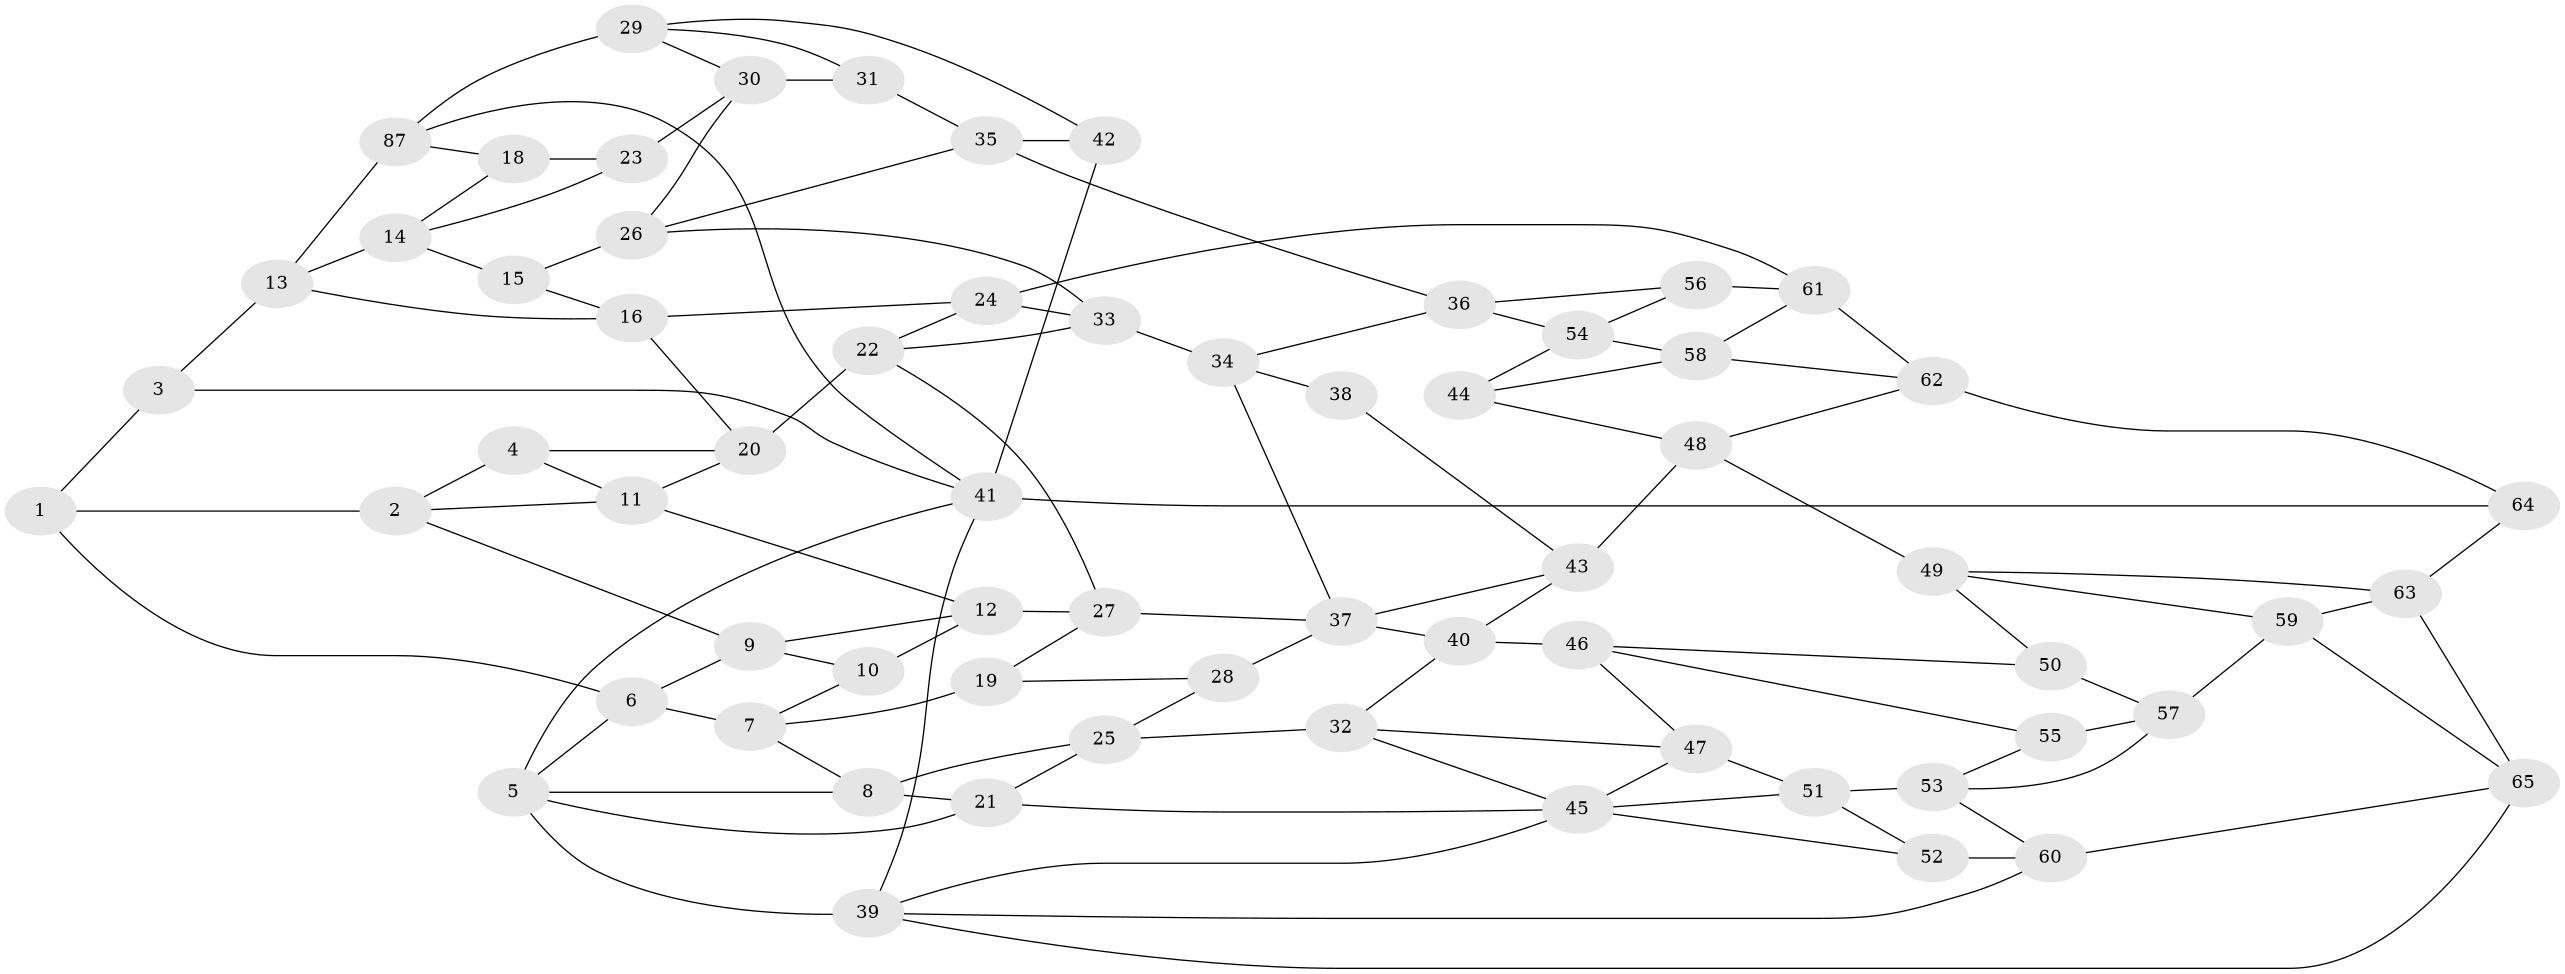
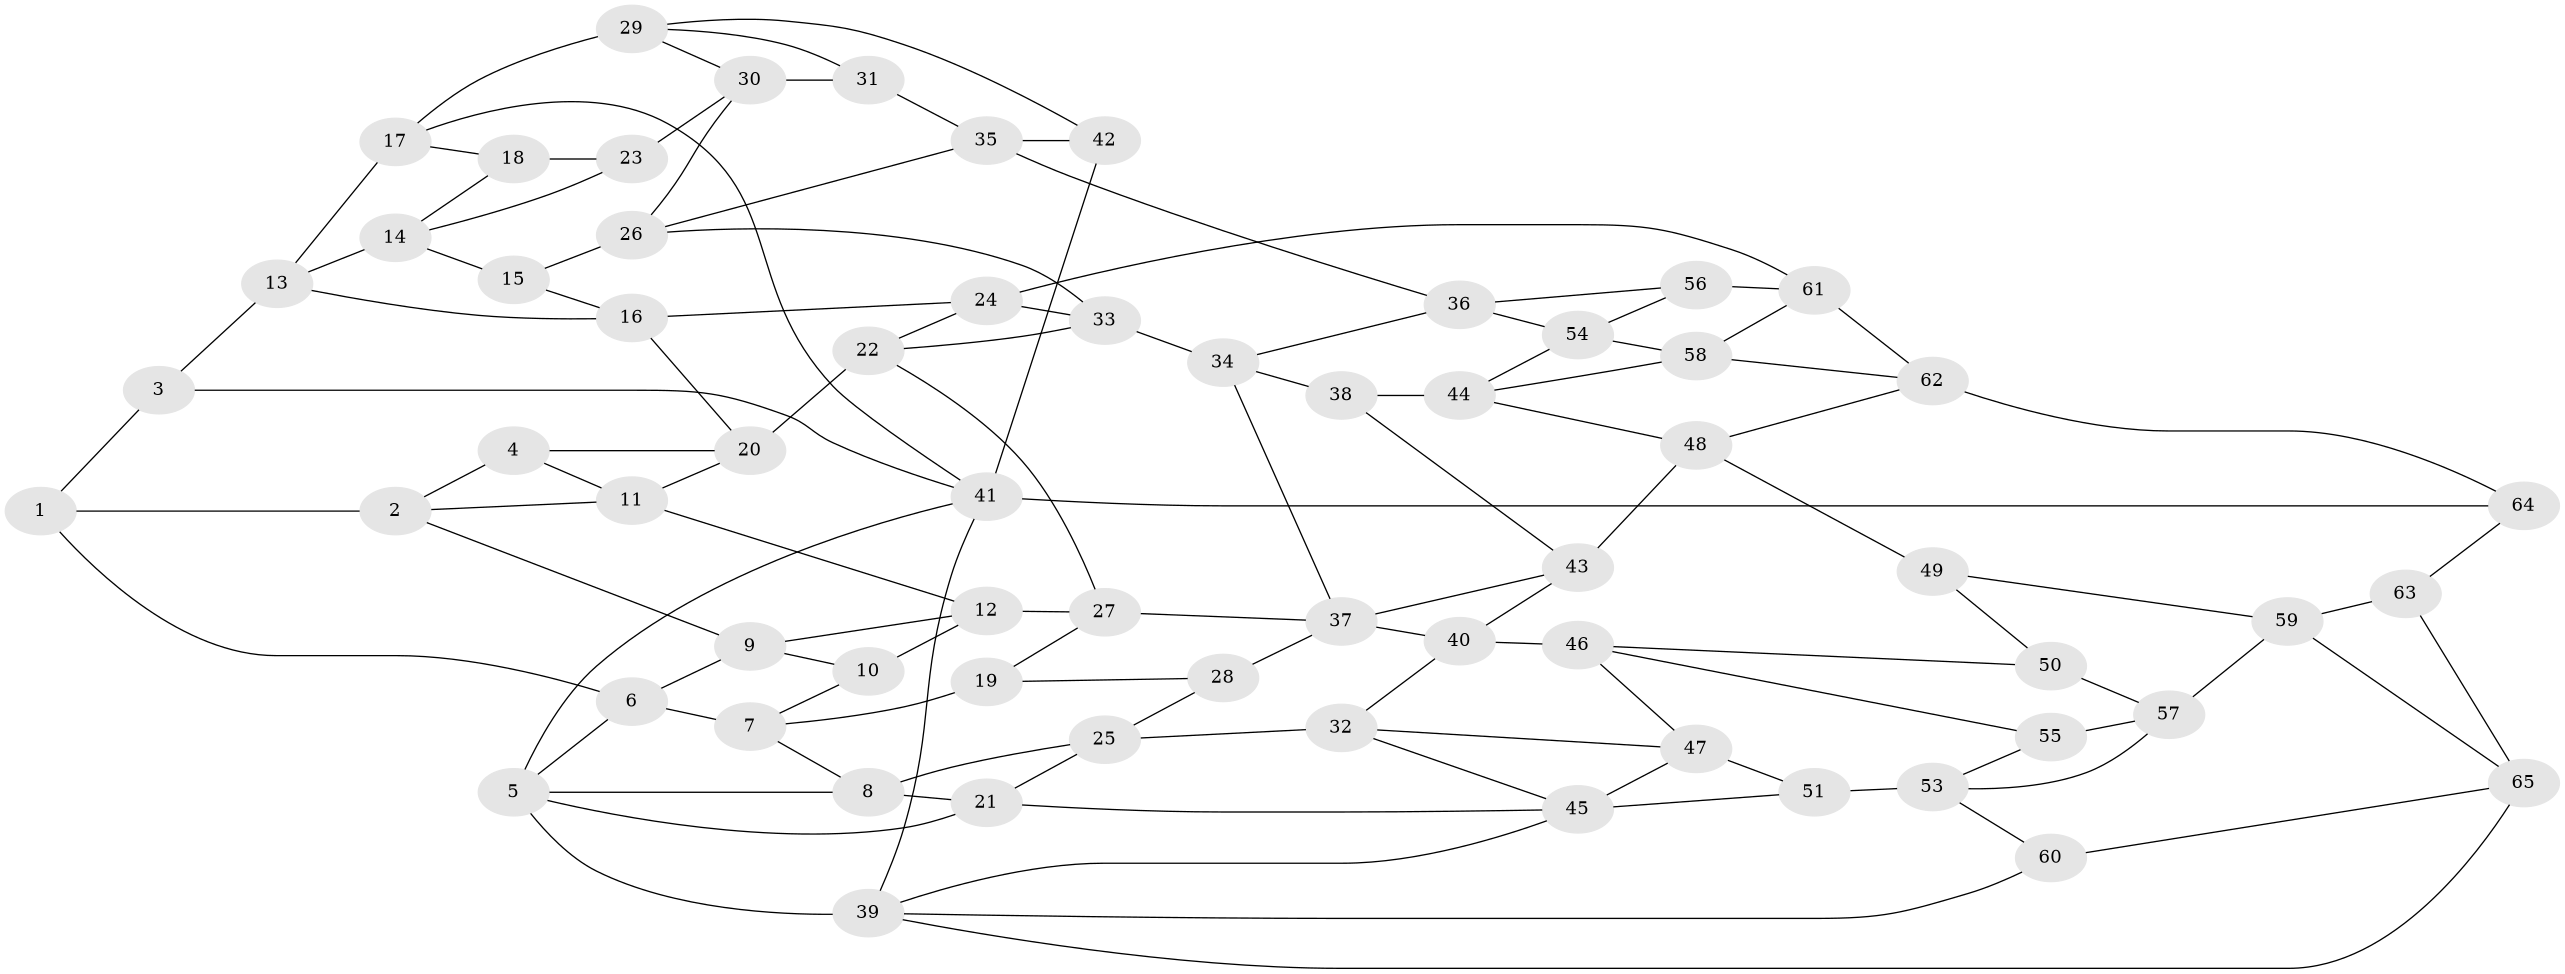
(395, 142) -> (395, 142)
none -> (1401, 395)
(2170, 577) -> none
(1933, 858) -> none
